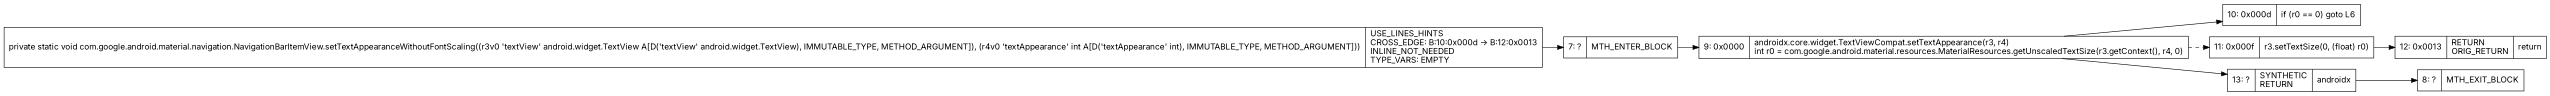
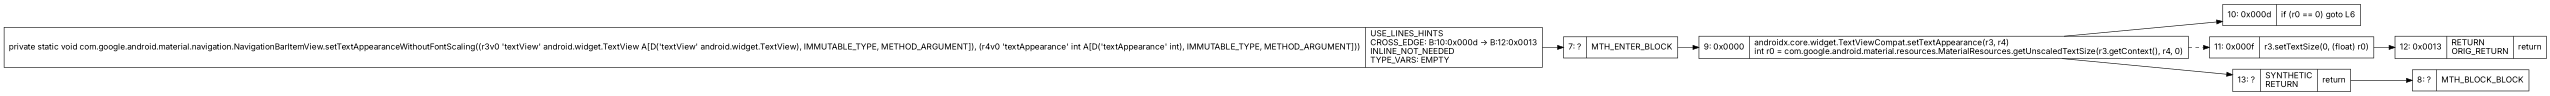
(2334, 80) -> (2334, 80)
(2483, 80) -> (2483, 80)
